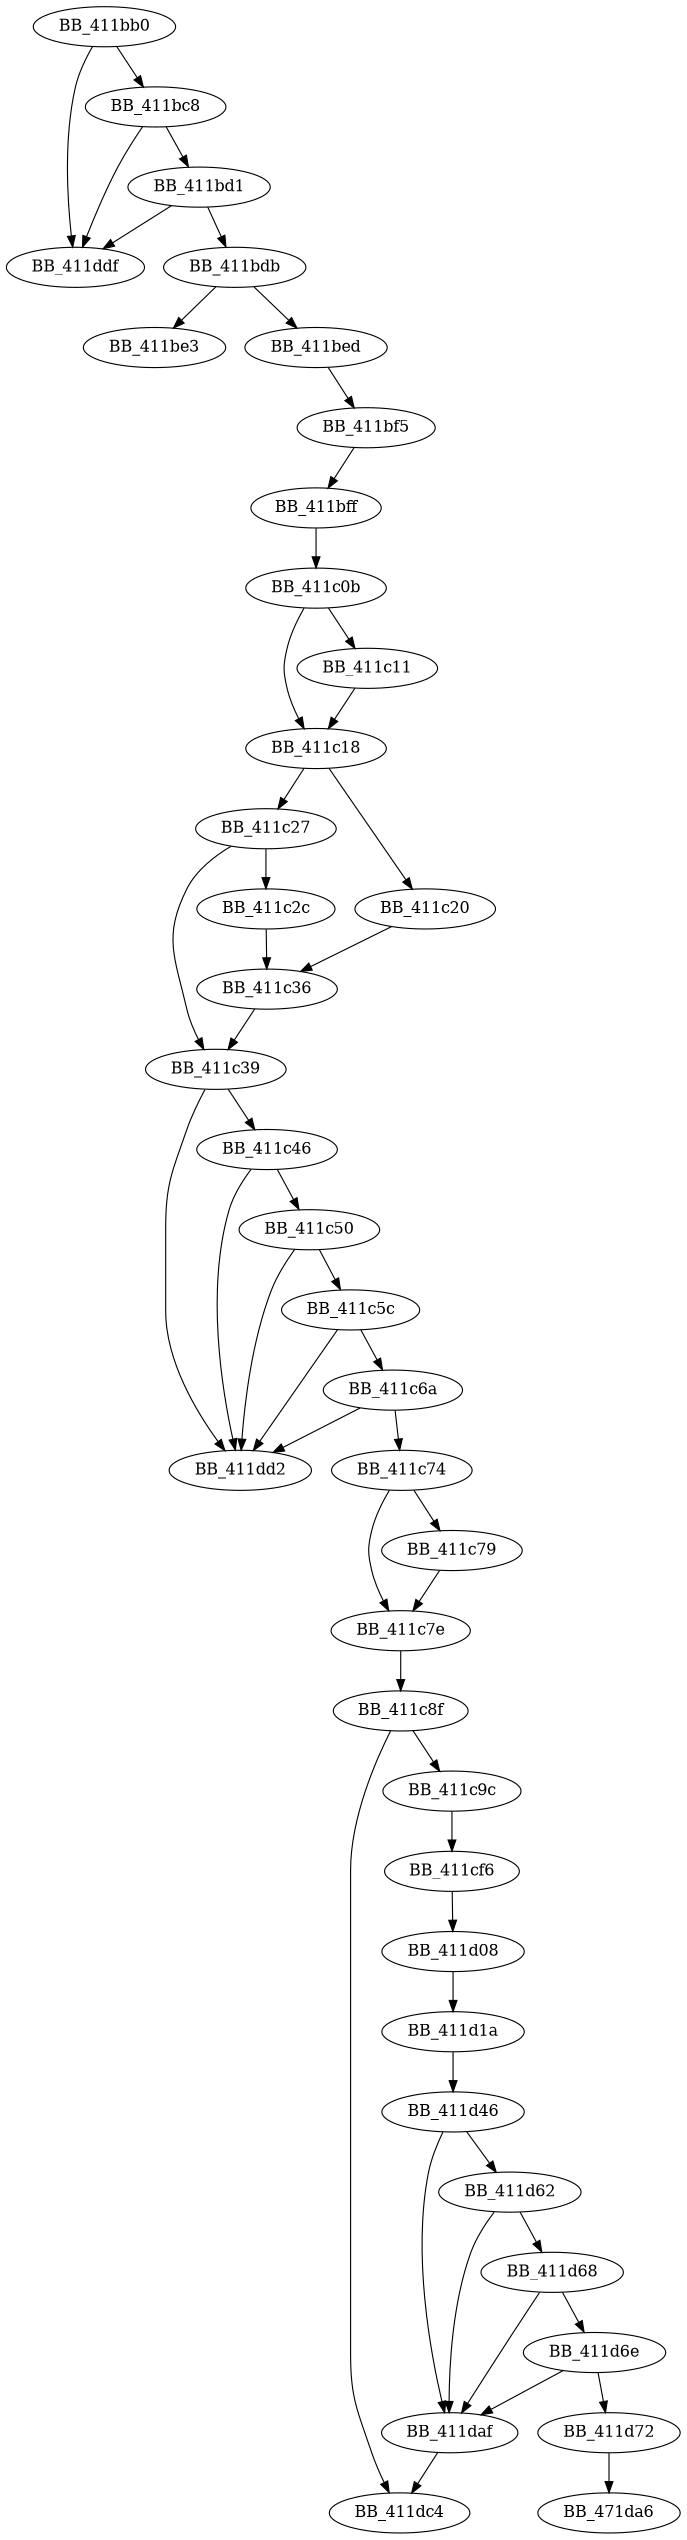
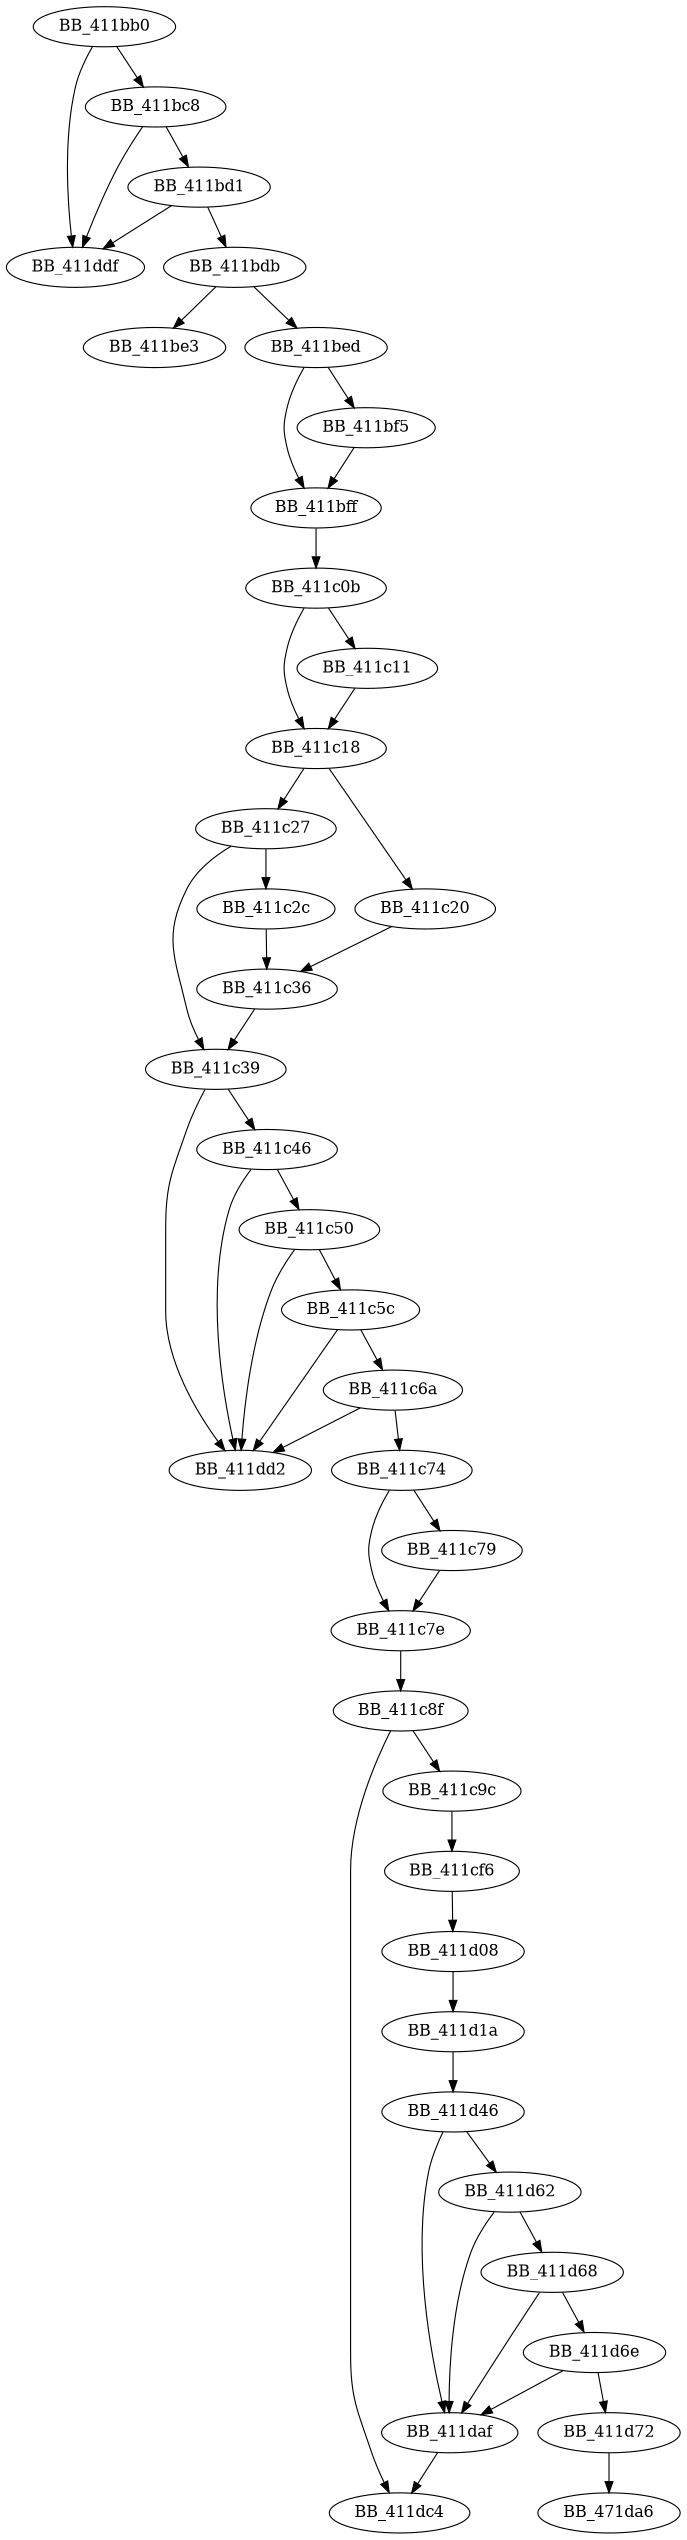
none -> (284, 422)
